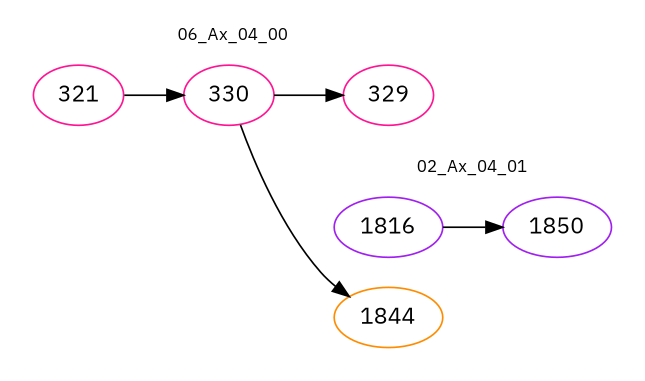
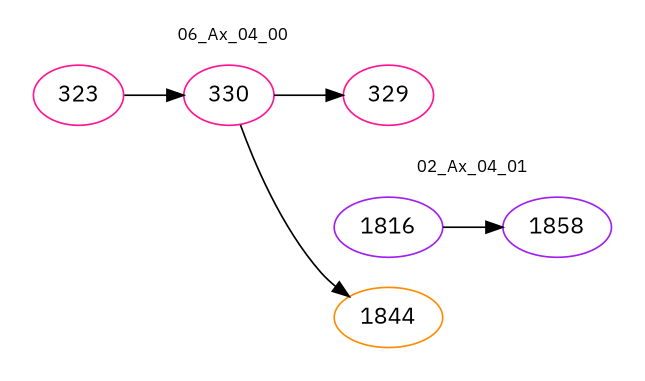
(79, 95) -> (79, 95)
(557, 227) -> (557, 227)
